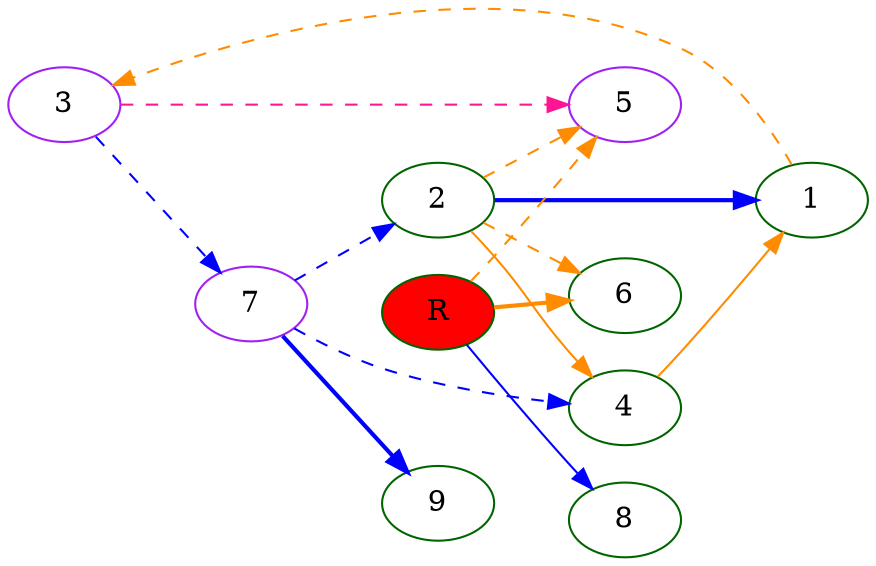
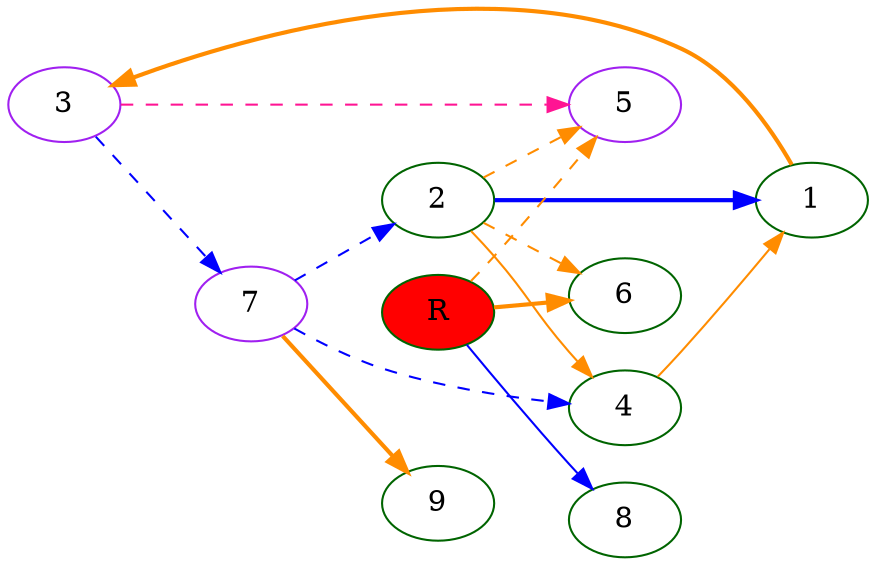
(487, 10) -> (487, 10)
(338, 396) -> (338, 396)
